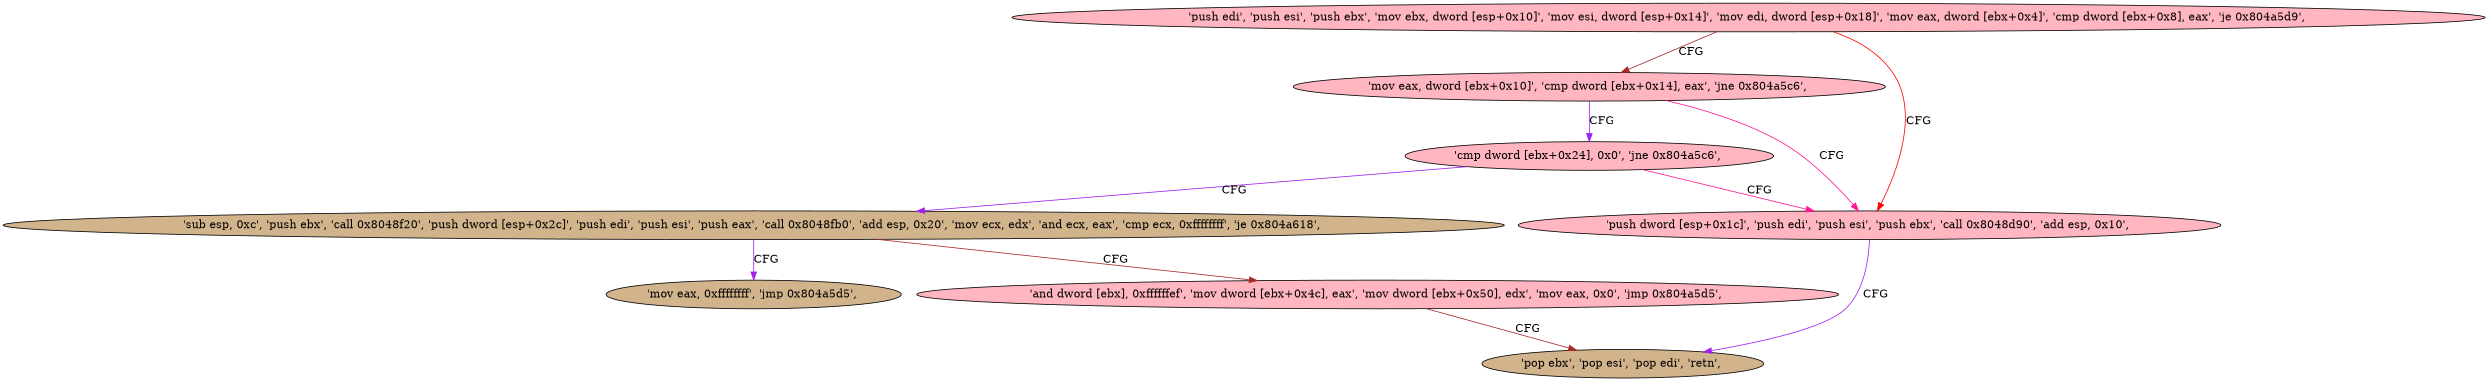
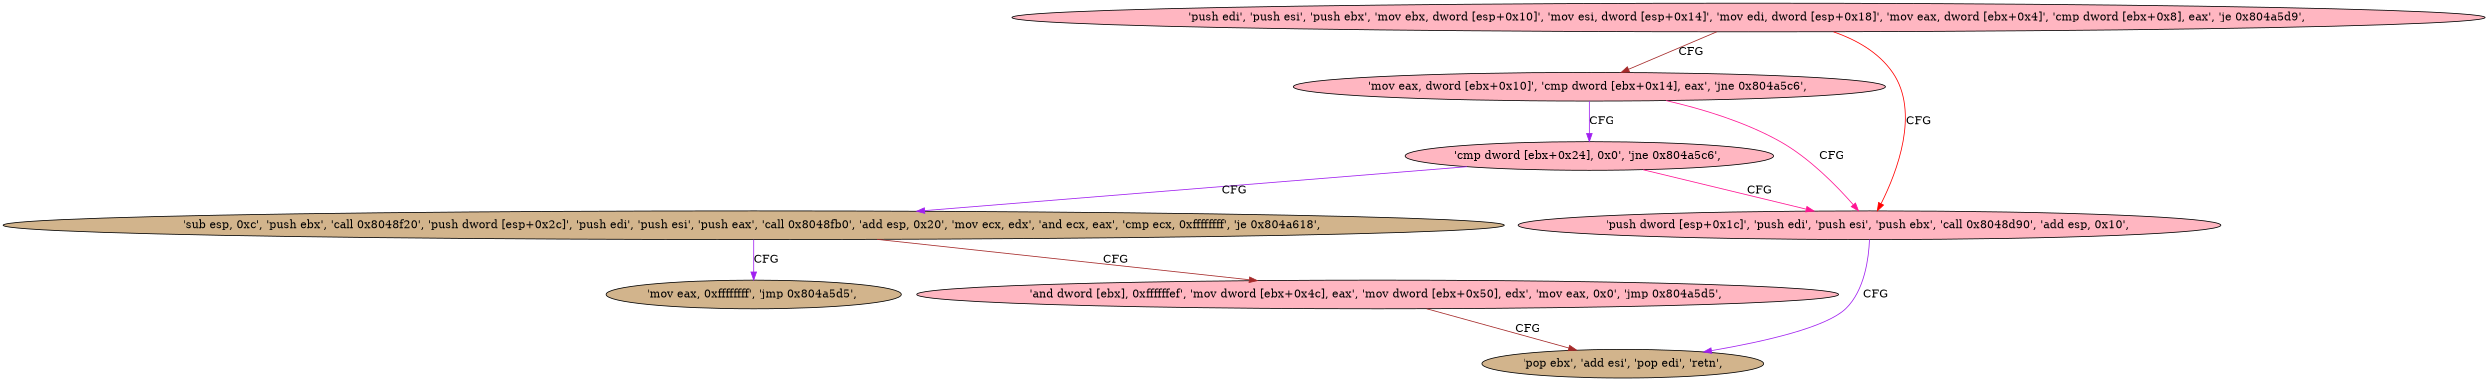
(1623, 364) -> (1623, 364)
